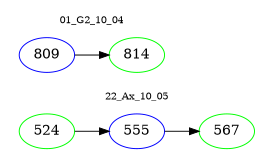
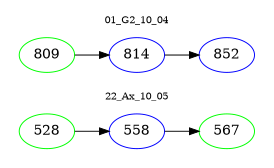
(47, 55) -> (47, 55)
(137, 55) -> (137, 55)
none -> (227, 55)
(47, 131) -> (47, 131)
(137, 131) -> (137, 131)
